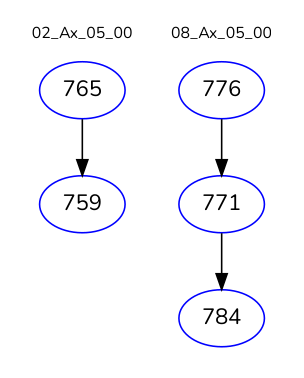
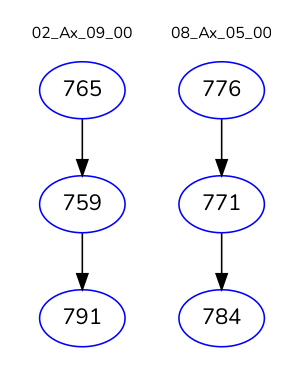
(82, 34) -> (82, 34)
none -> (82, 318)
